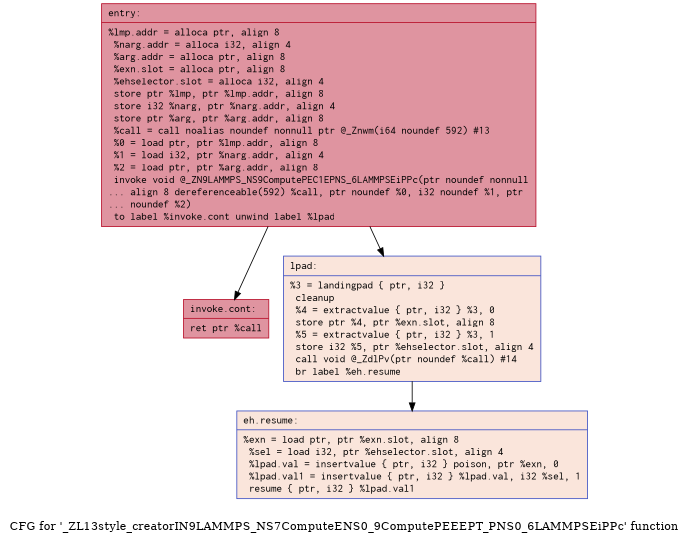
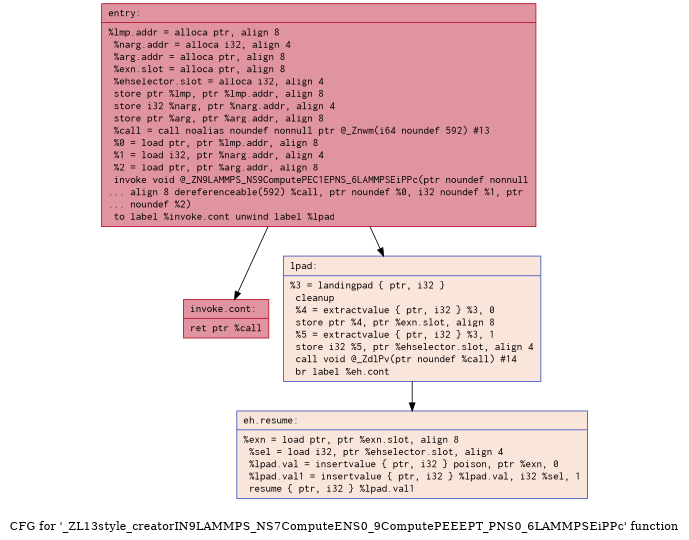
(346, 371) -> (340, 371)
